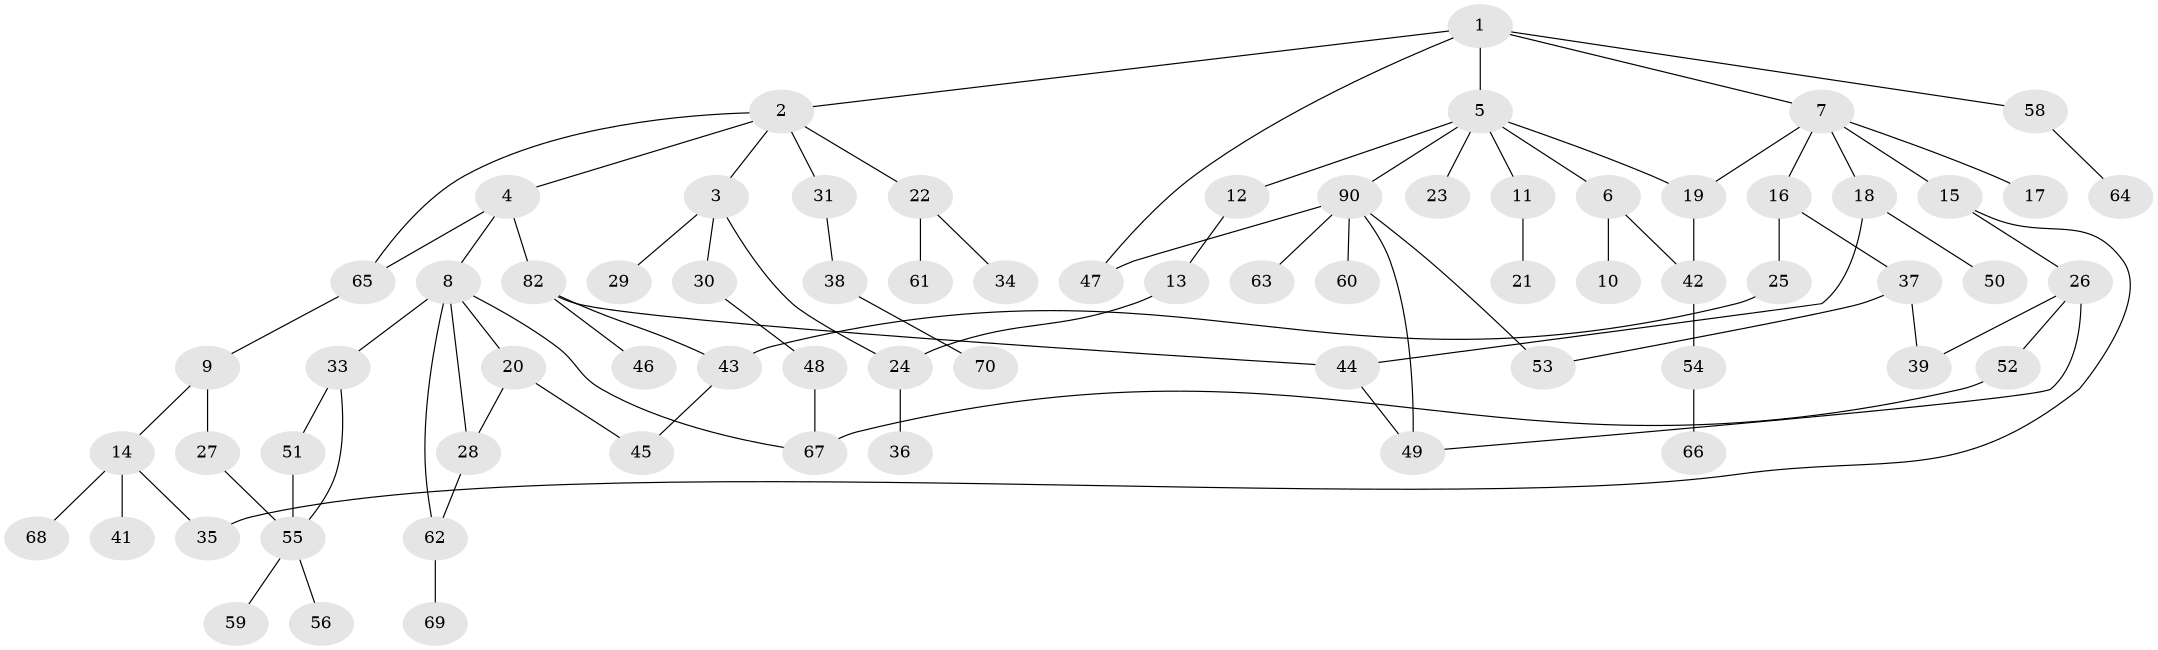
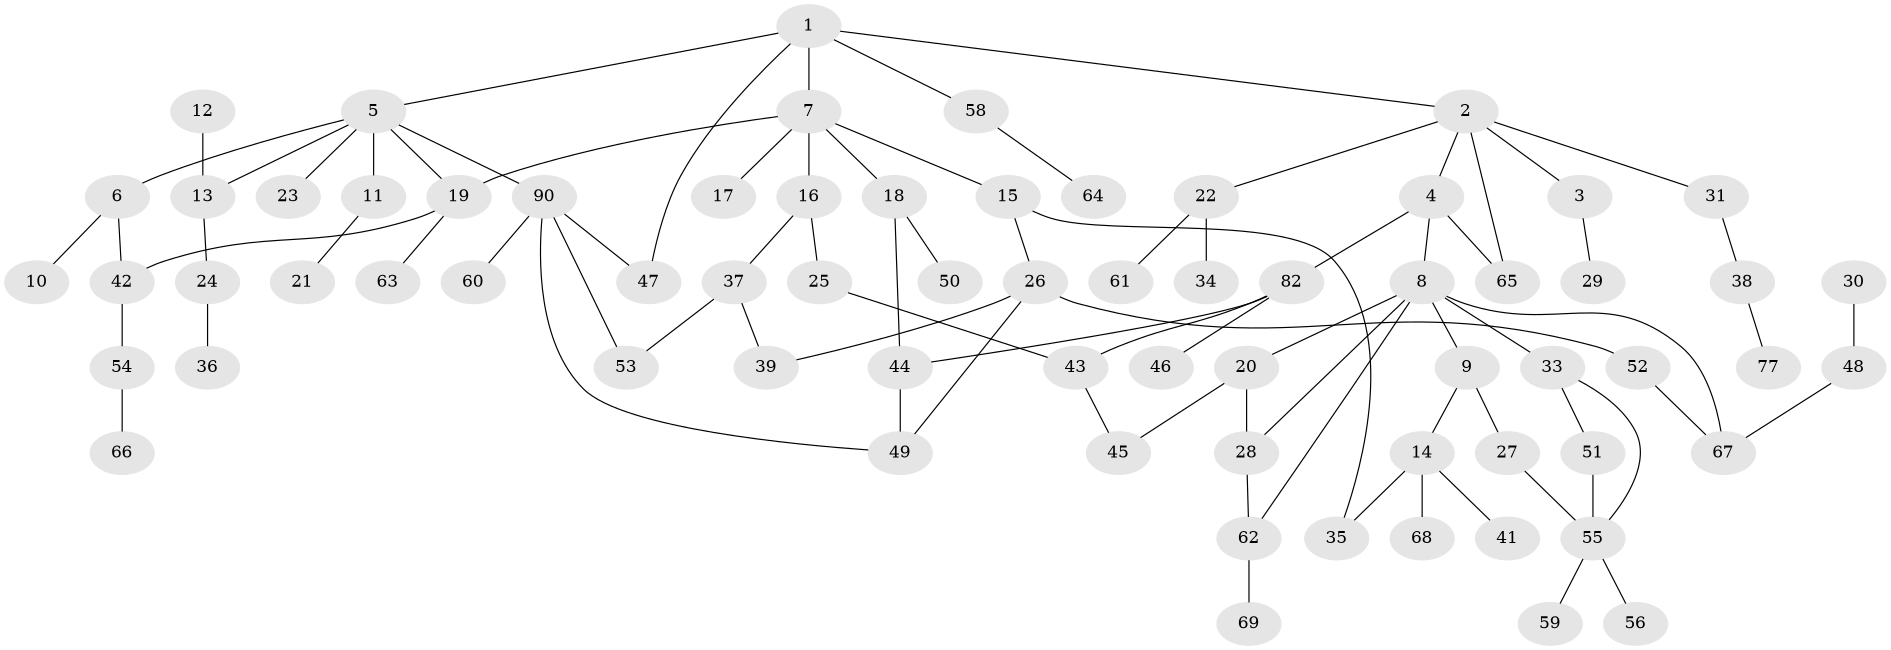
(1359, 154) -> (288, 154)
(711, 239) -> none
(1306, 240) -> (423, 240)
(788, 300) -> none
(285, 325) -> (1448, 331)
(986, 368) -> (1768, 368)
